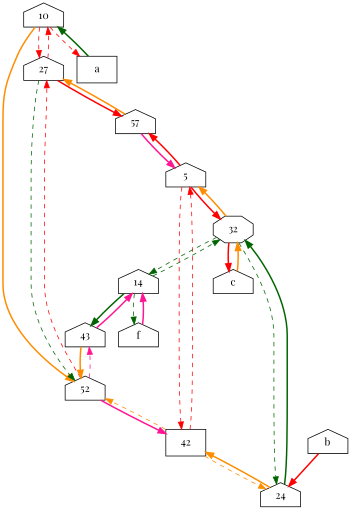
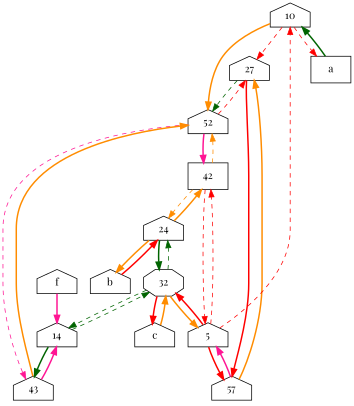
(49, 46) -> (290, 195)
none -> (135, 253)
(133, 305) -> none
